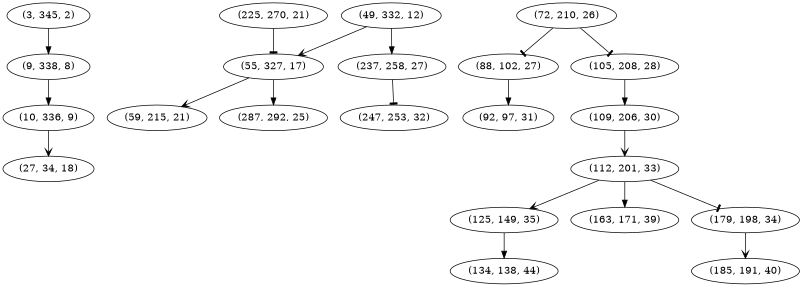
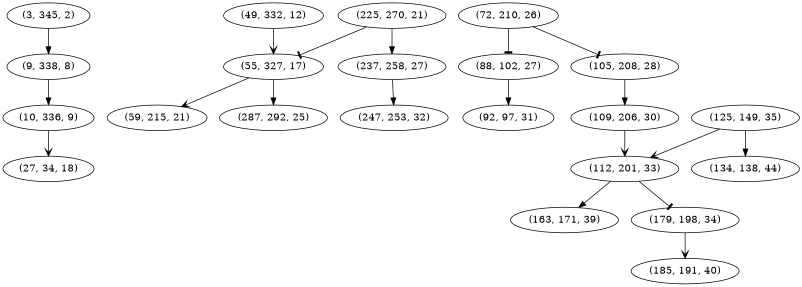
(392, 38) -> (392, 38)
(393, 91) -> (393, 89)
(568, 193) -> (688, 142)
